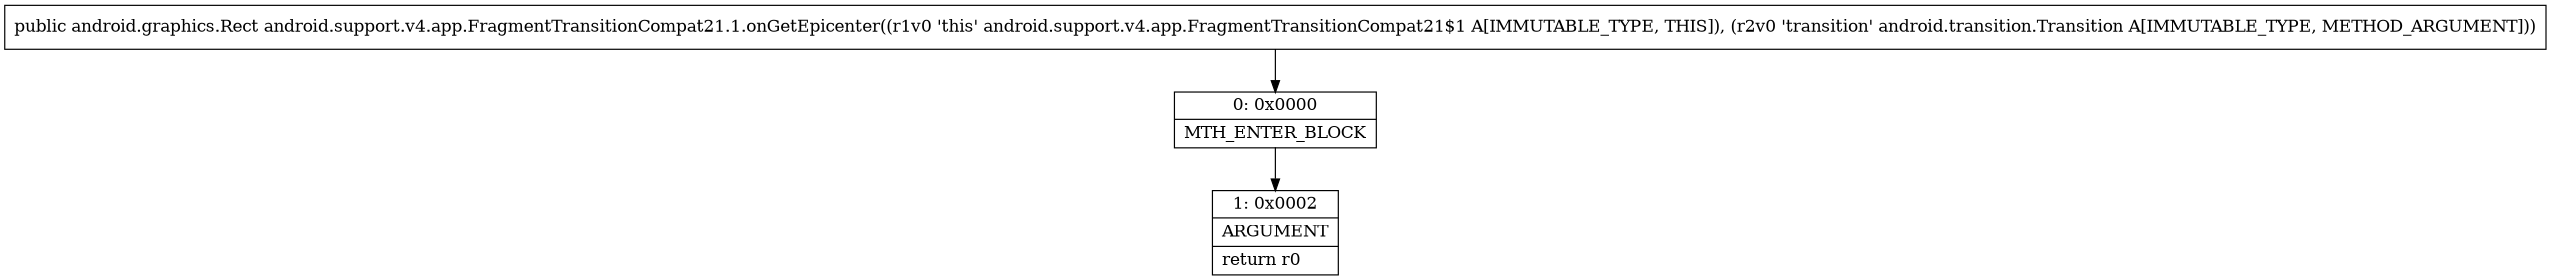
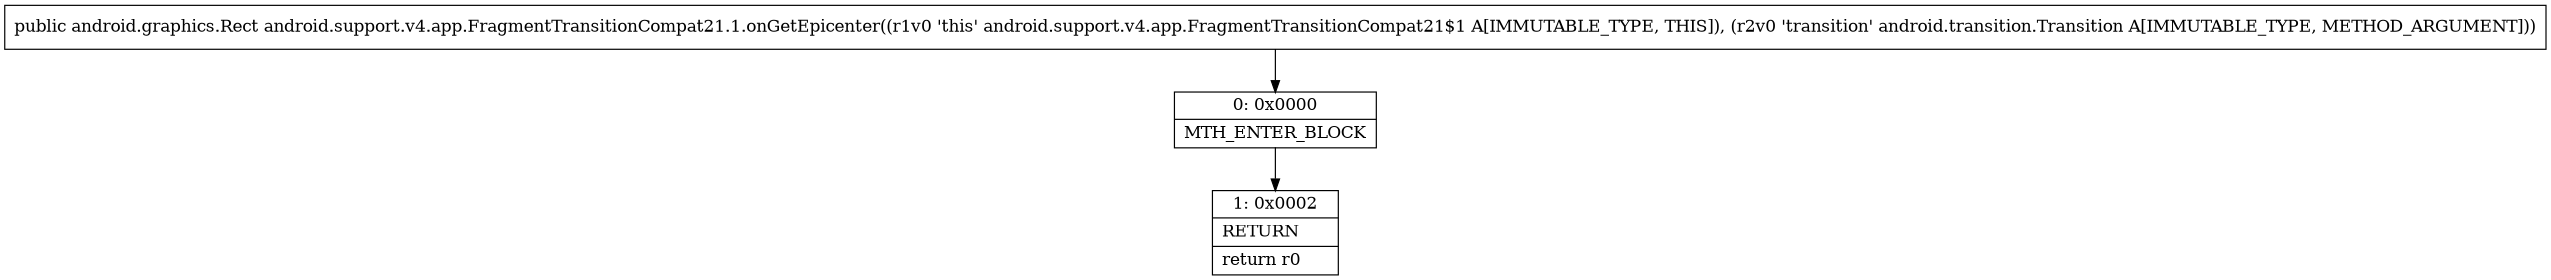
(1275, 232) -> (1261, 232)
